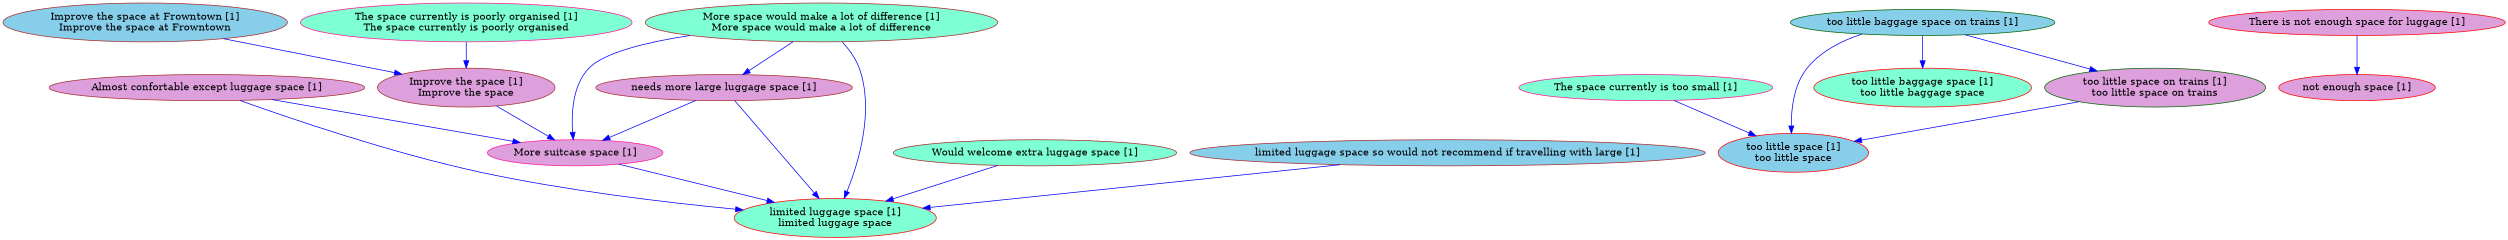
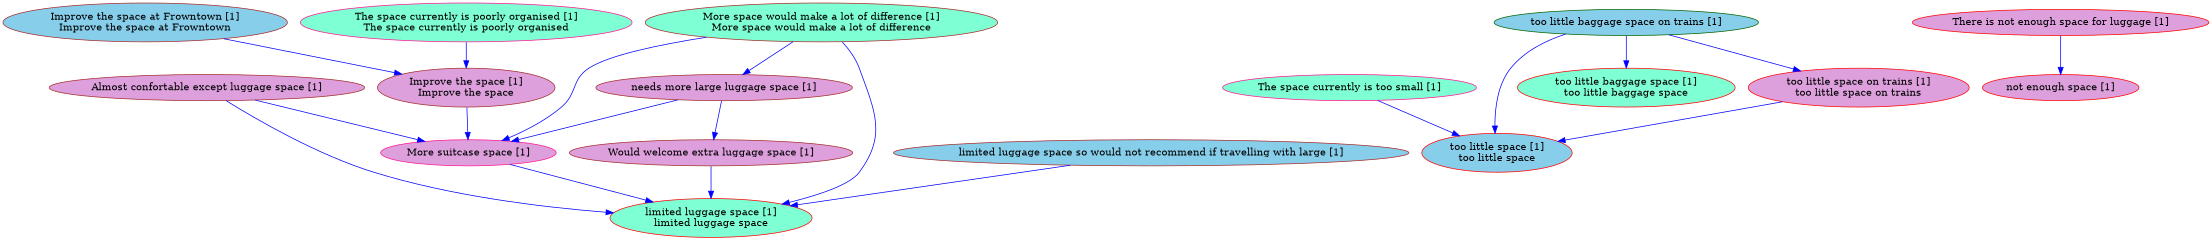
(2155, 88) -> (1859, 88)
(775, 147) -> (718, 117)
(1035, 153) -> (711, 153)
